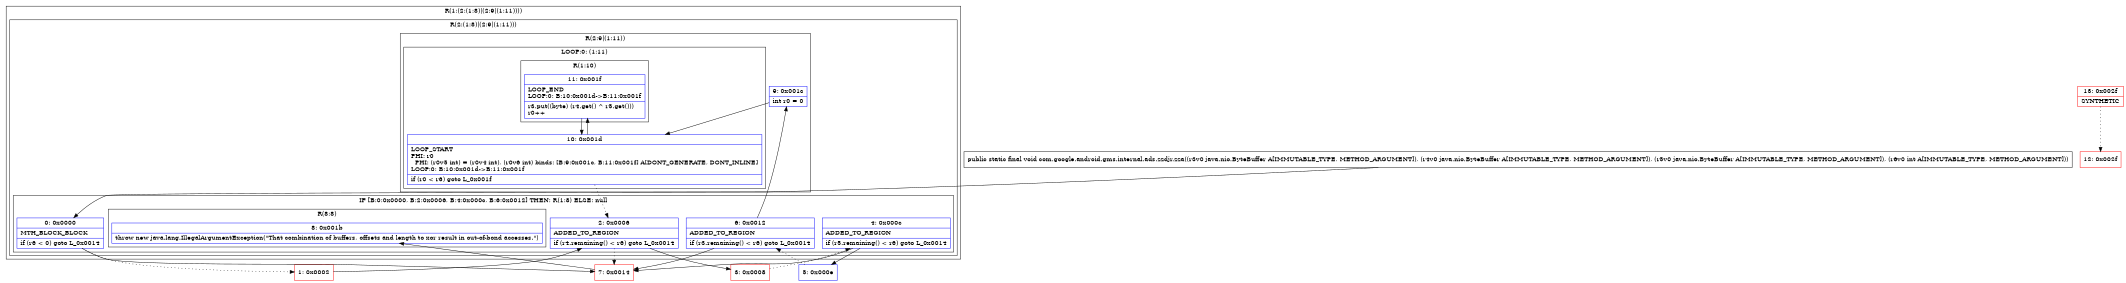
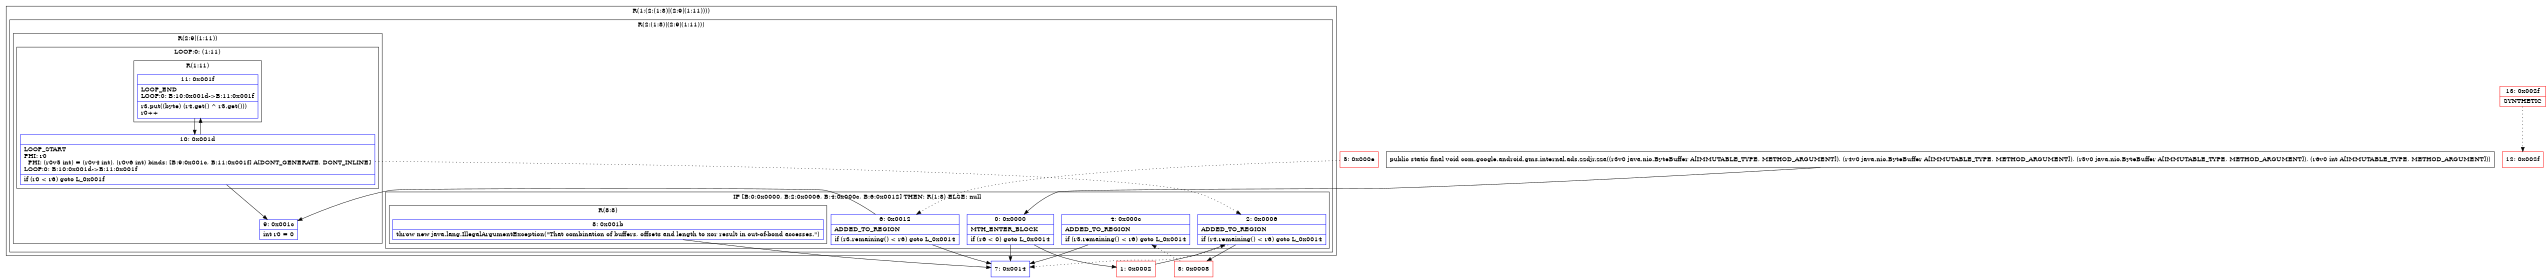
(585, 66) -> (198, 66)
(719, 118) -> (245, 201)
(54, 233) -> (1004, 229)
(848, 255) -> none
(547, 263) -> (857, 258)
(185, 268) -> (1072, 260)
(614, 273) -> (1010, 269)
(818, 273) -> (1359, 160)
